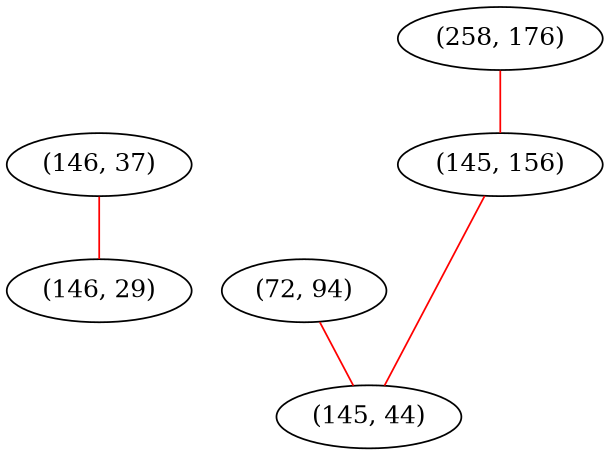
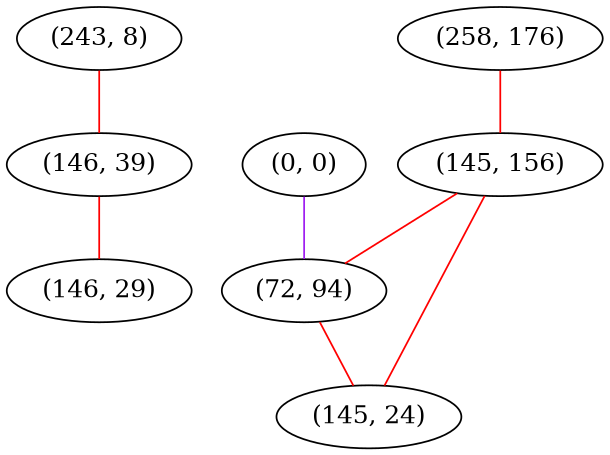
none -> (99, 39)
(99, 165) -> (99, 165)
none -> (304, 165)
none -> (401, 228)
(369, 417) -> (369, 417)
